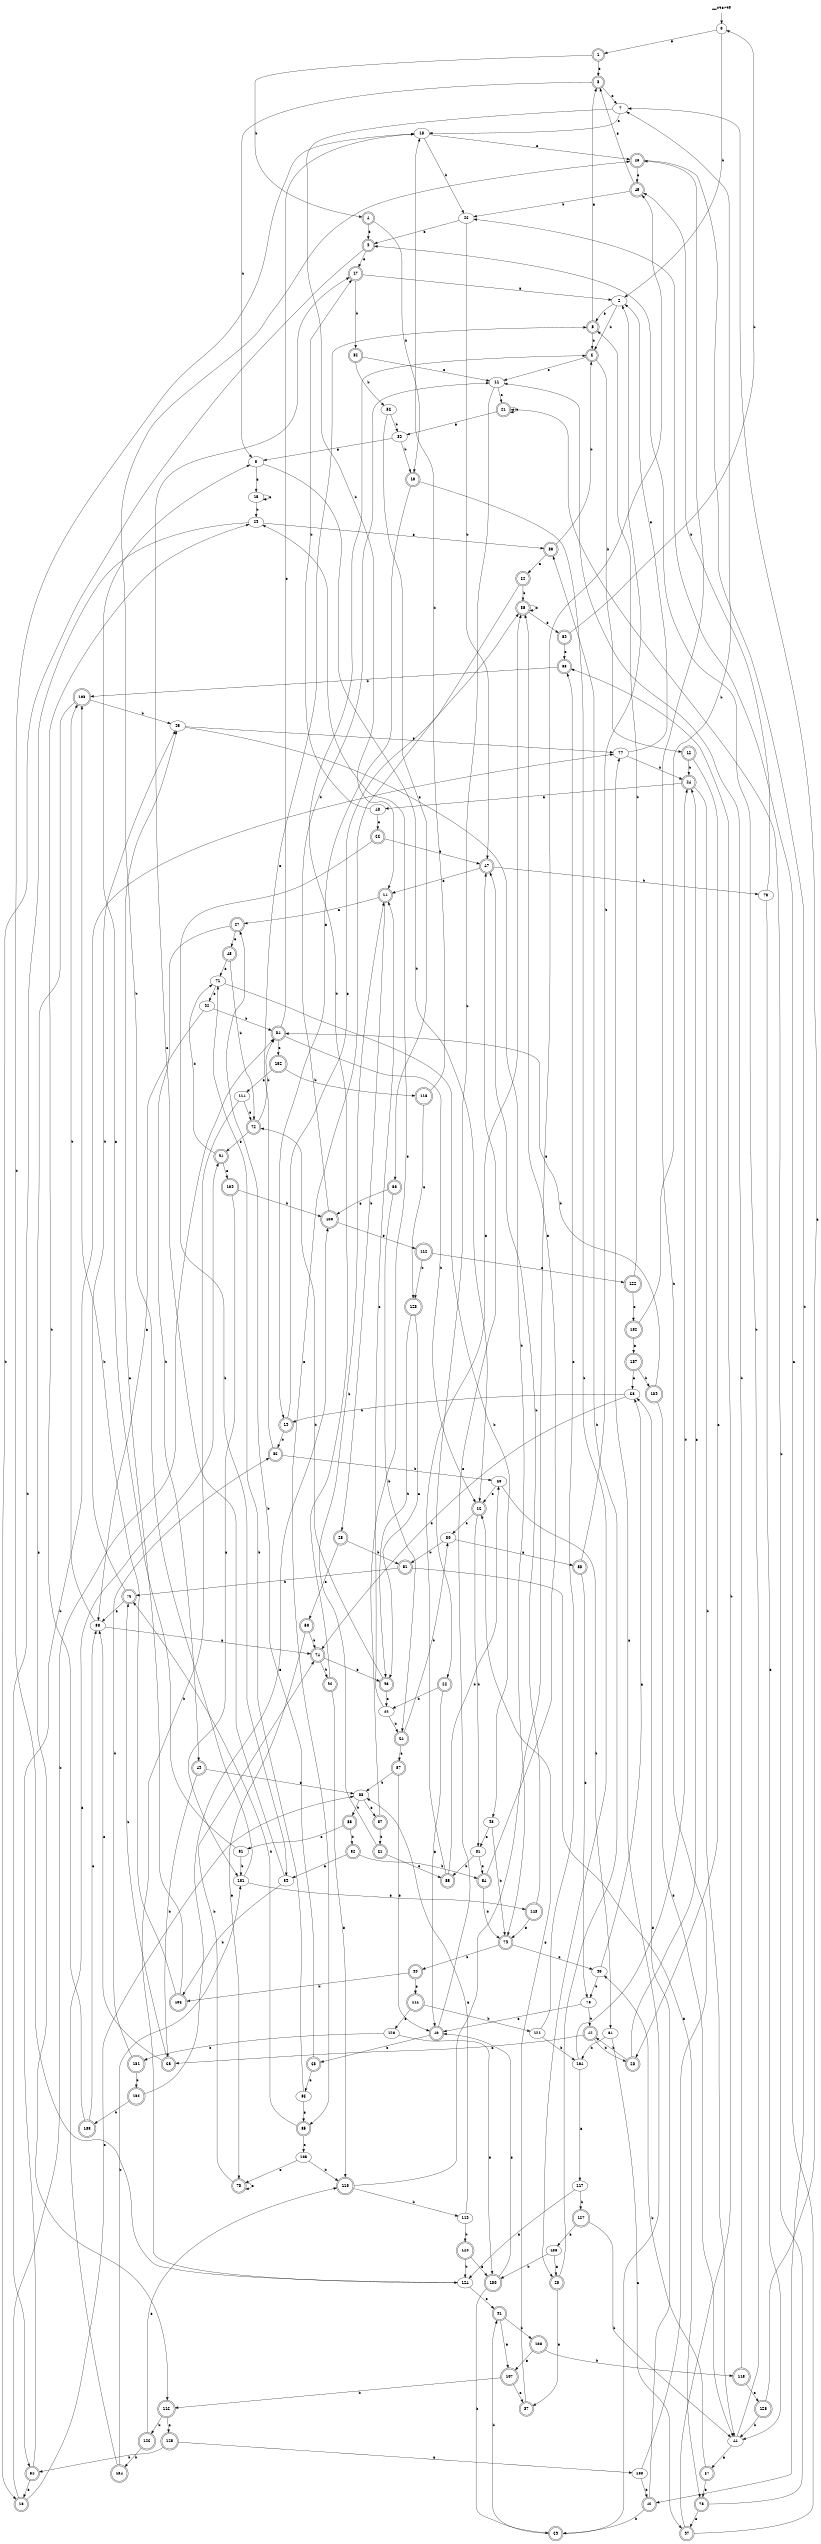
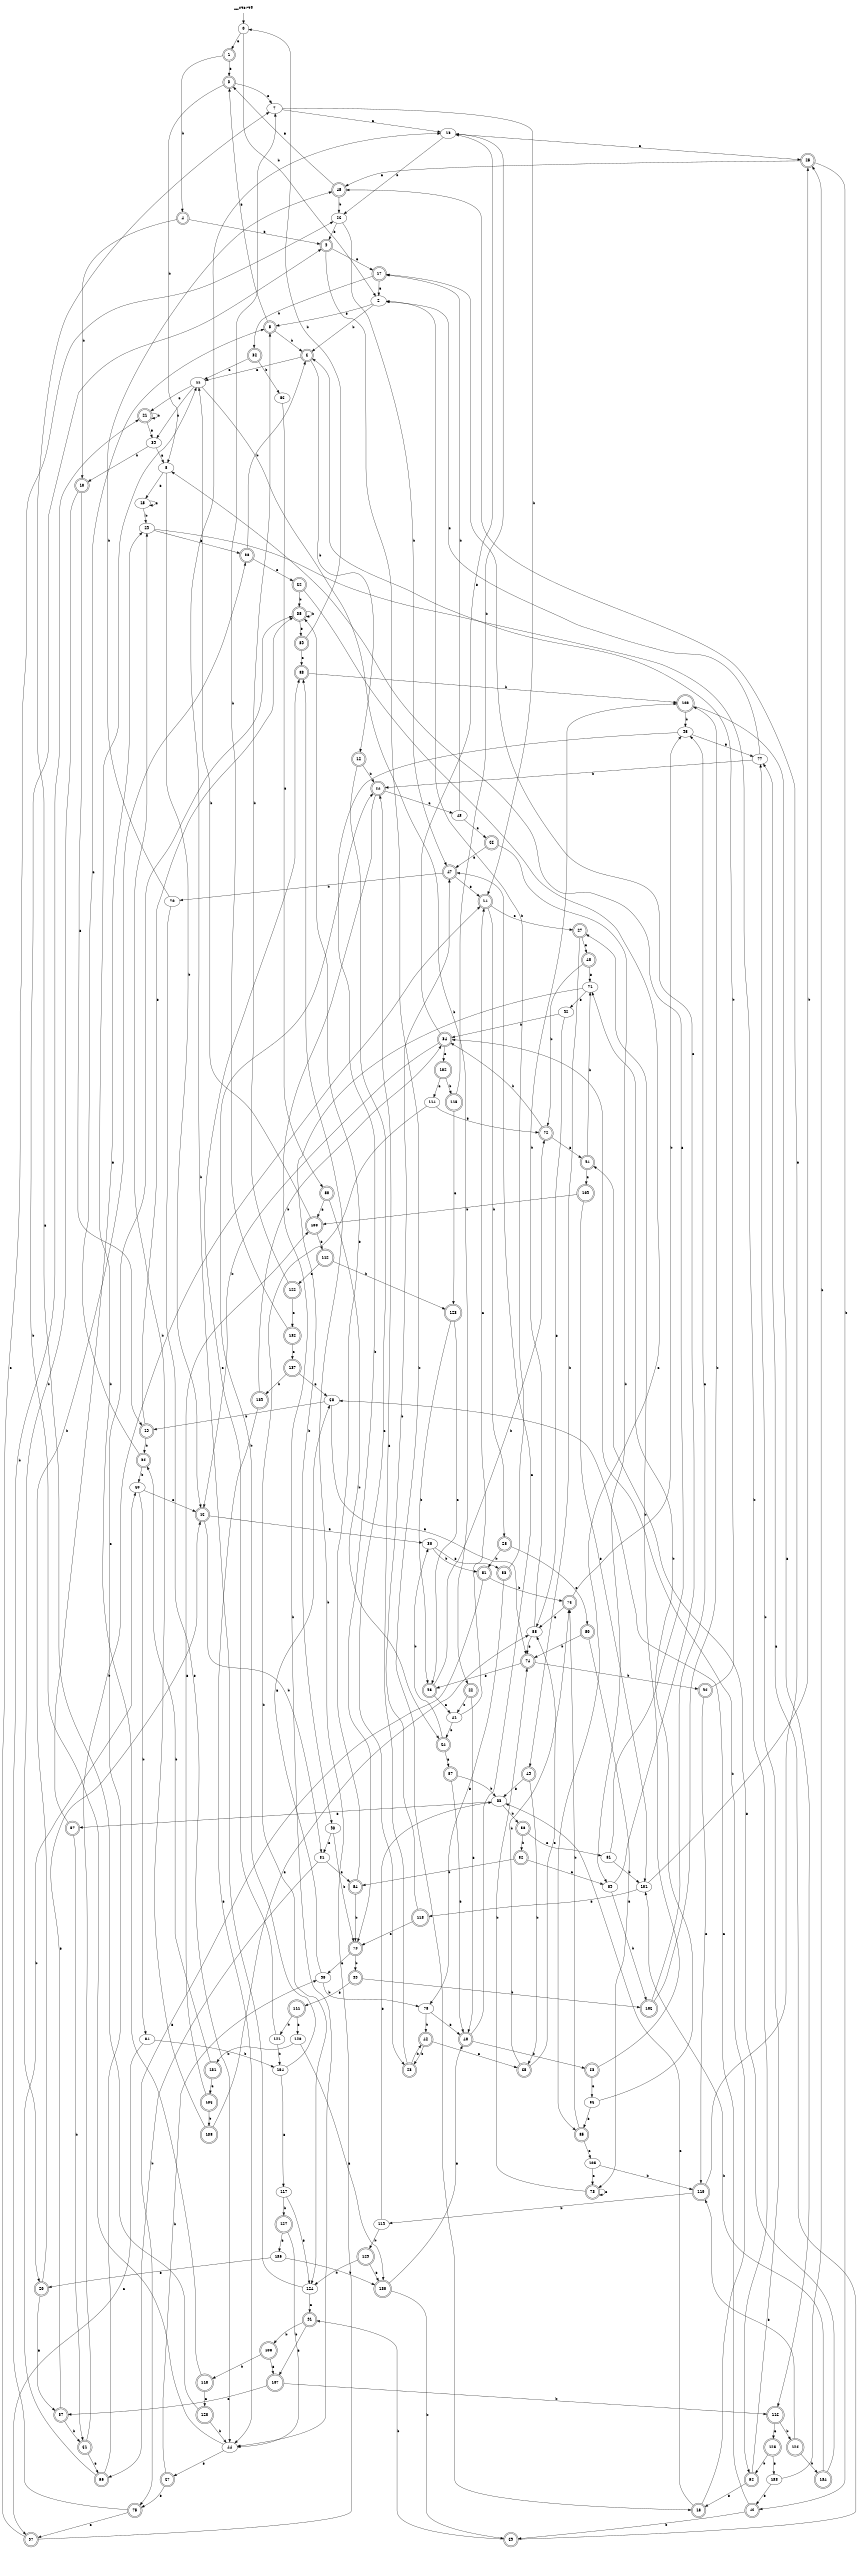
(394, 422) -> (175, 411)
none -> (71, 2431)
